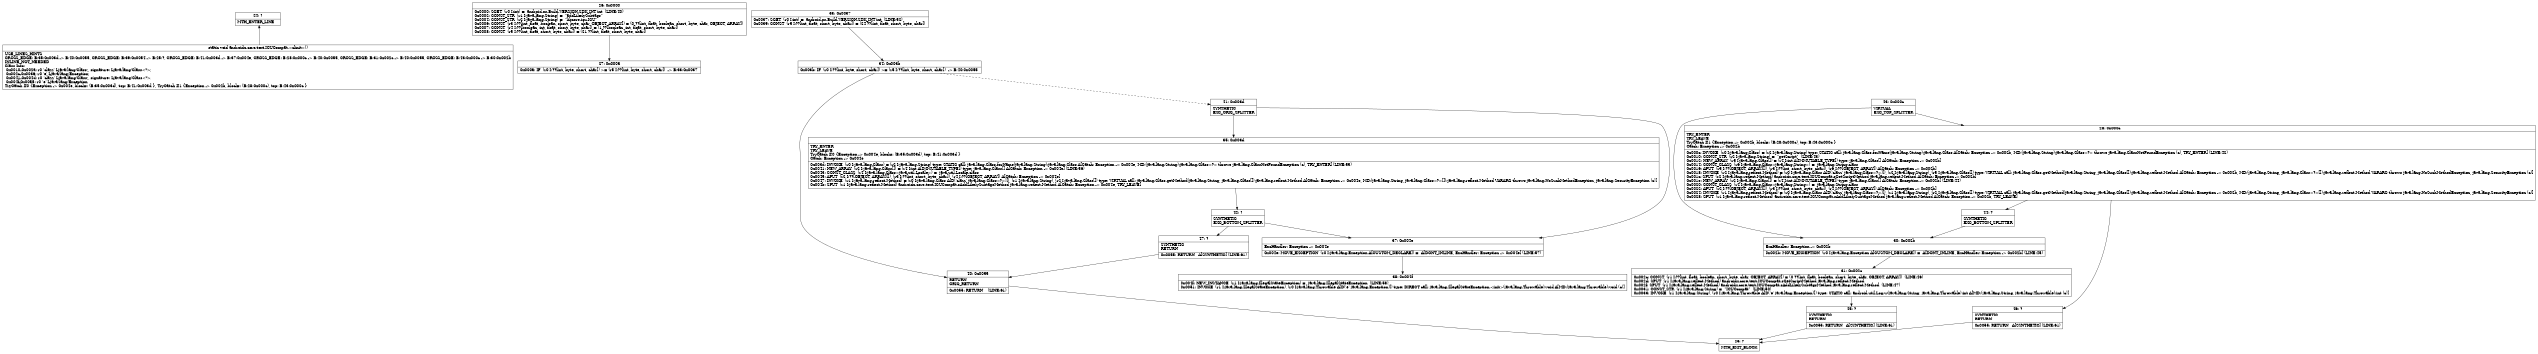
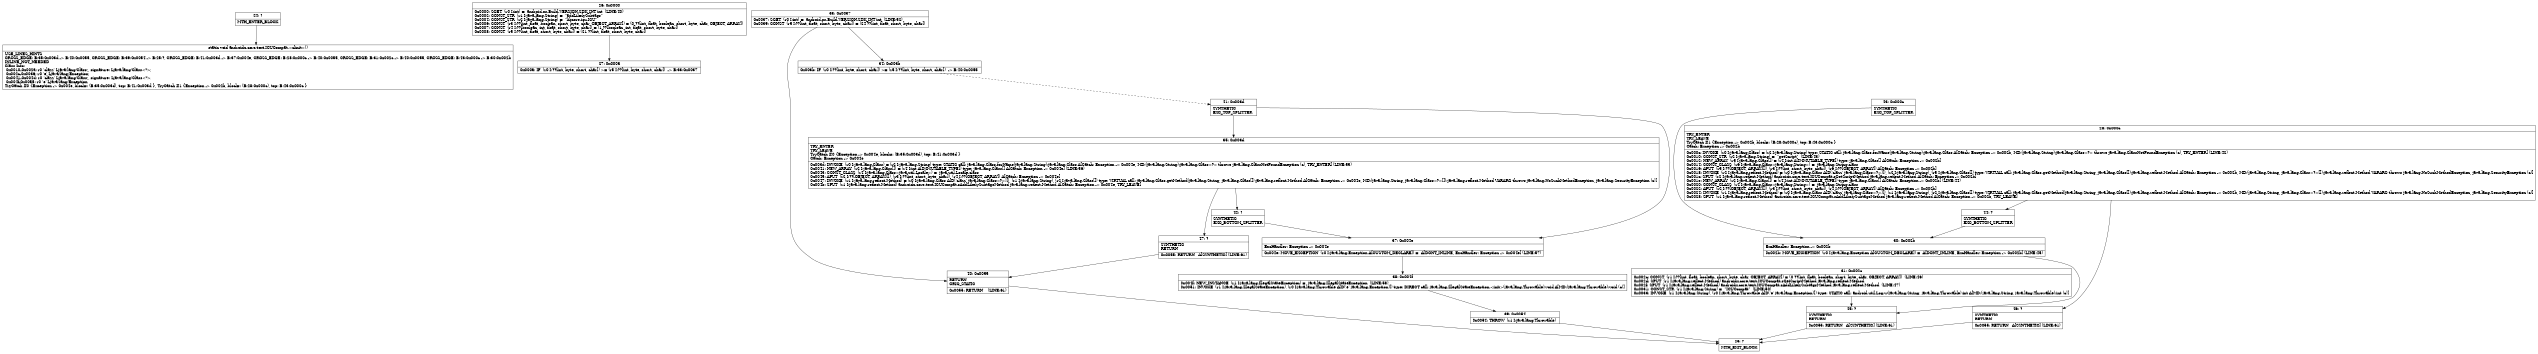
(256, 22) -> (258, 22)
(260, 37) -> (256, 34)
(1882, 109) -> (1885, 109)
(1234, 113) -> (1232, 113)
(1938, 119) -> none
(801, 208) -> (790, 208)
(1224, 230) -> (1209, 210)
(1883, 262) -> (2029, 304)
(964, 284) -> (962, 284)
none -> (1515, 318)
